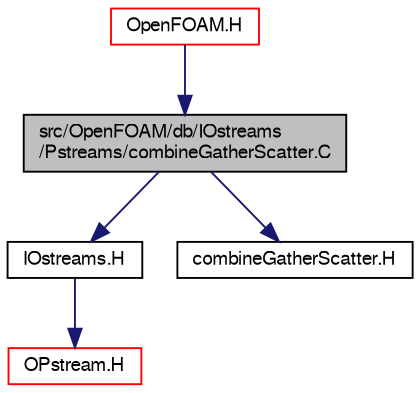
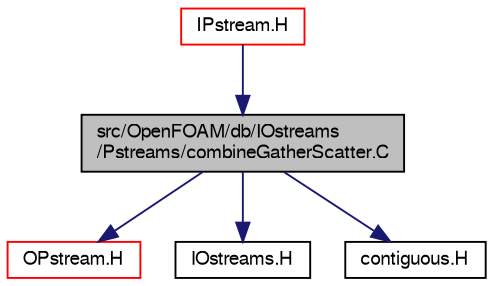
(185, 27) -> (243, 27)
(295, 260) -> (415, 260)
(75, 303) -> (159, 201)
